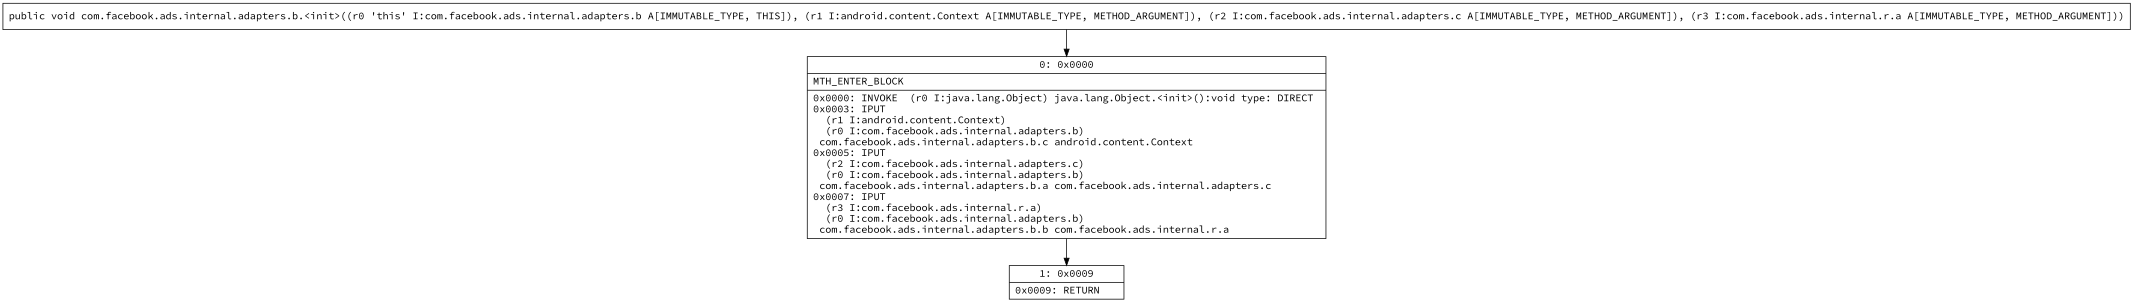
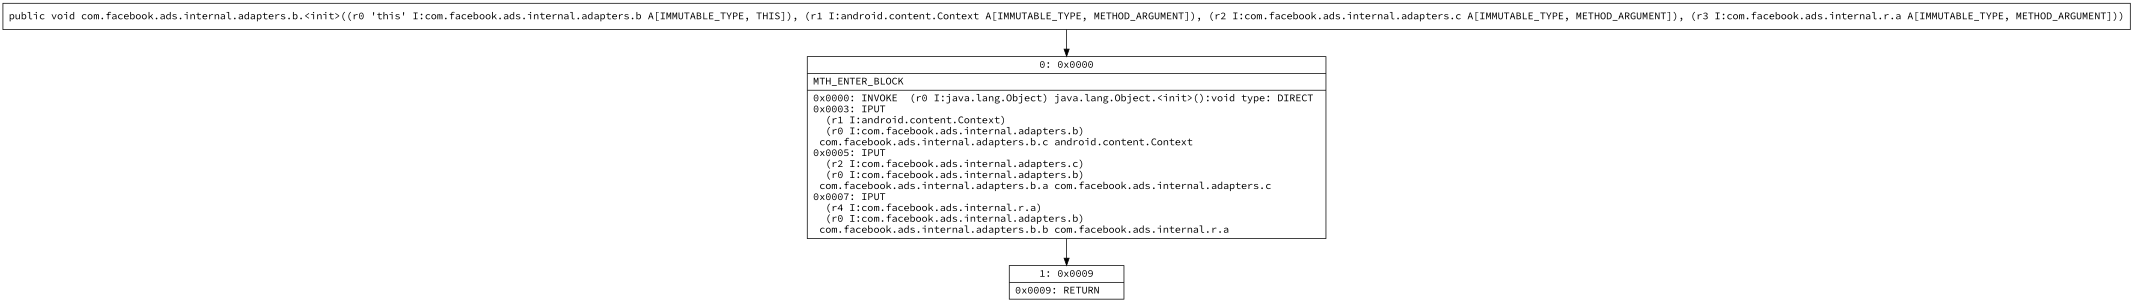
(928, 208) -> (928, 208)
